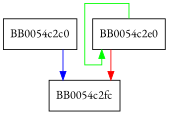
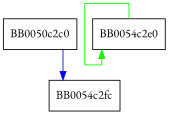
(40, 34) -> (40, 34)
(111, 61) -> none
